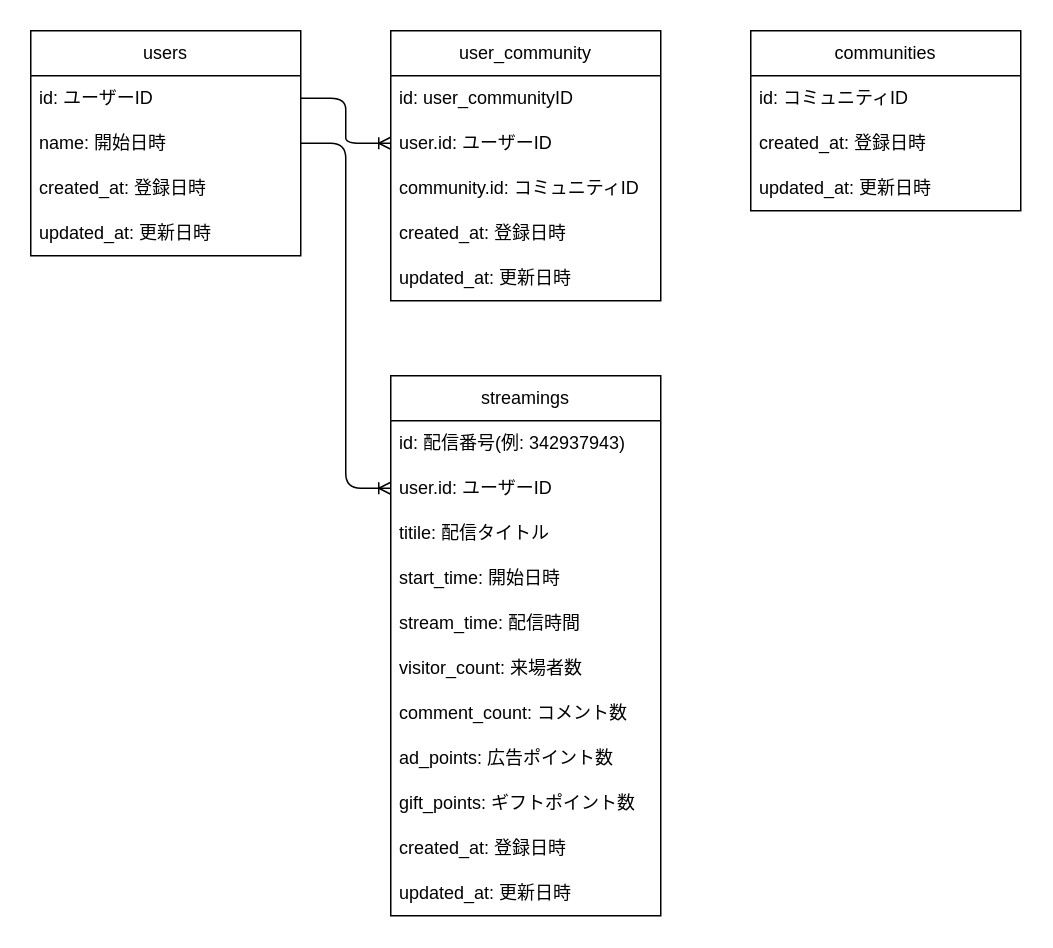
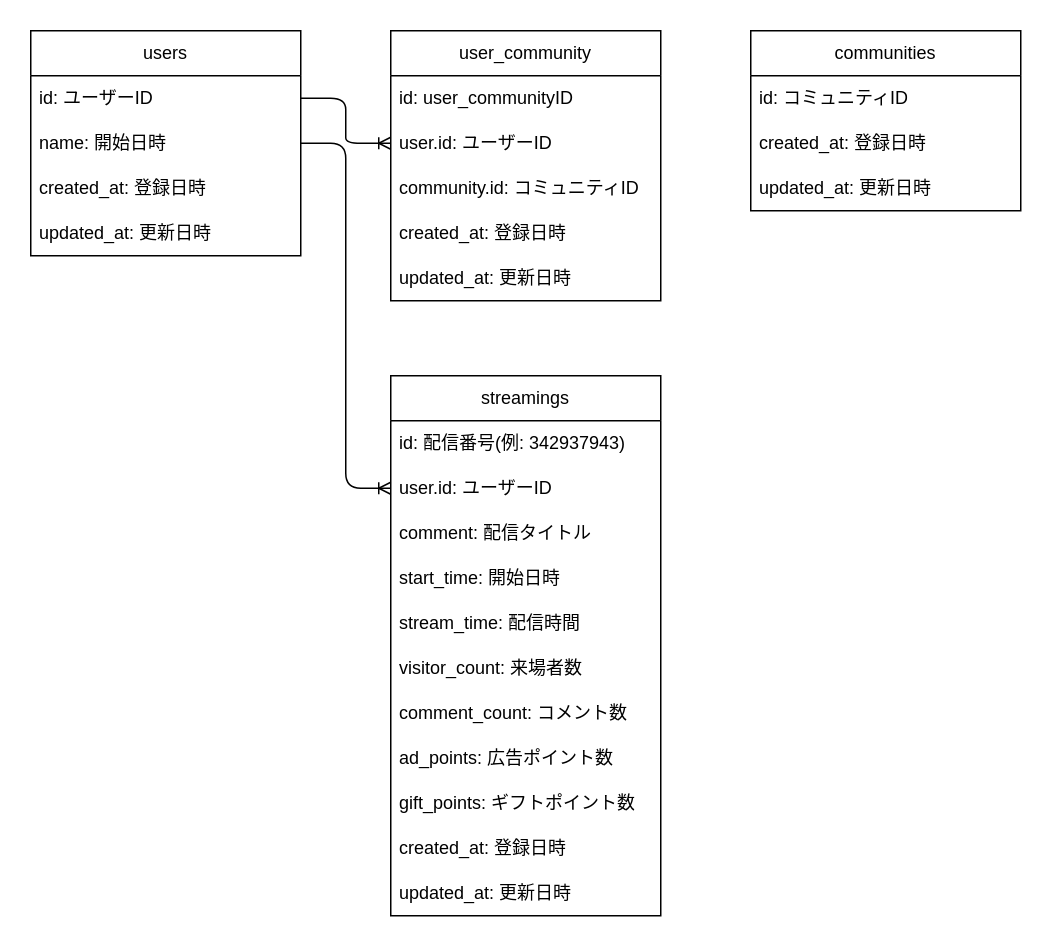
(482, 533) -> (494, 533)
